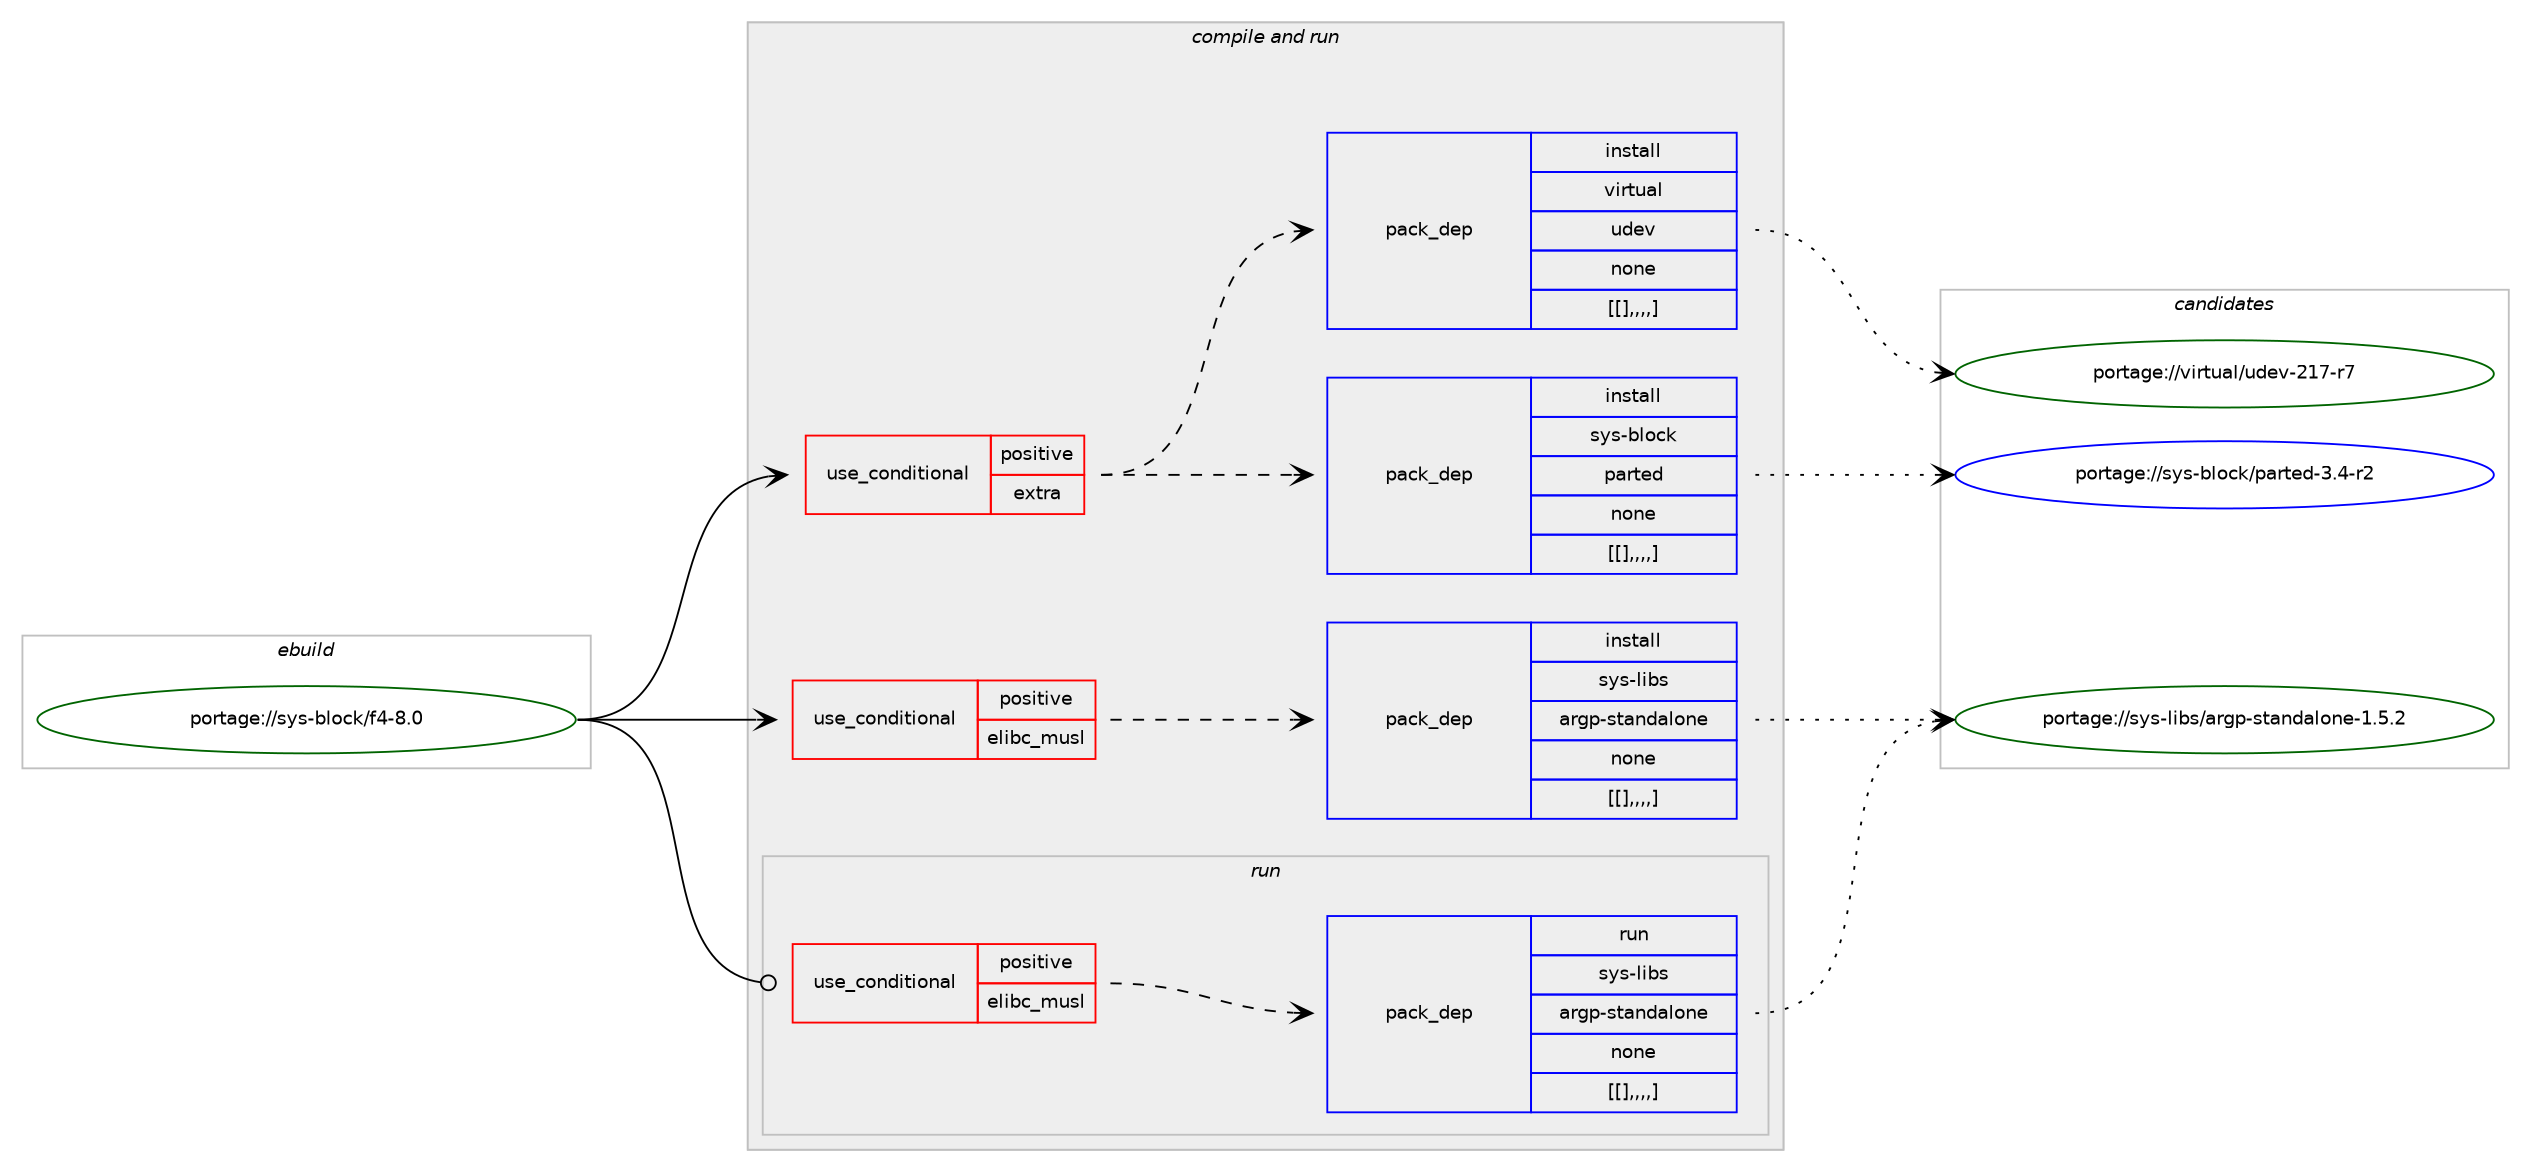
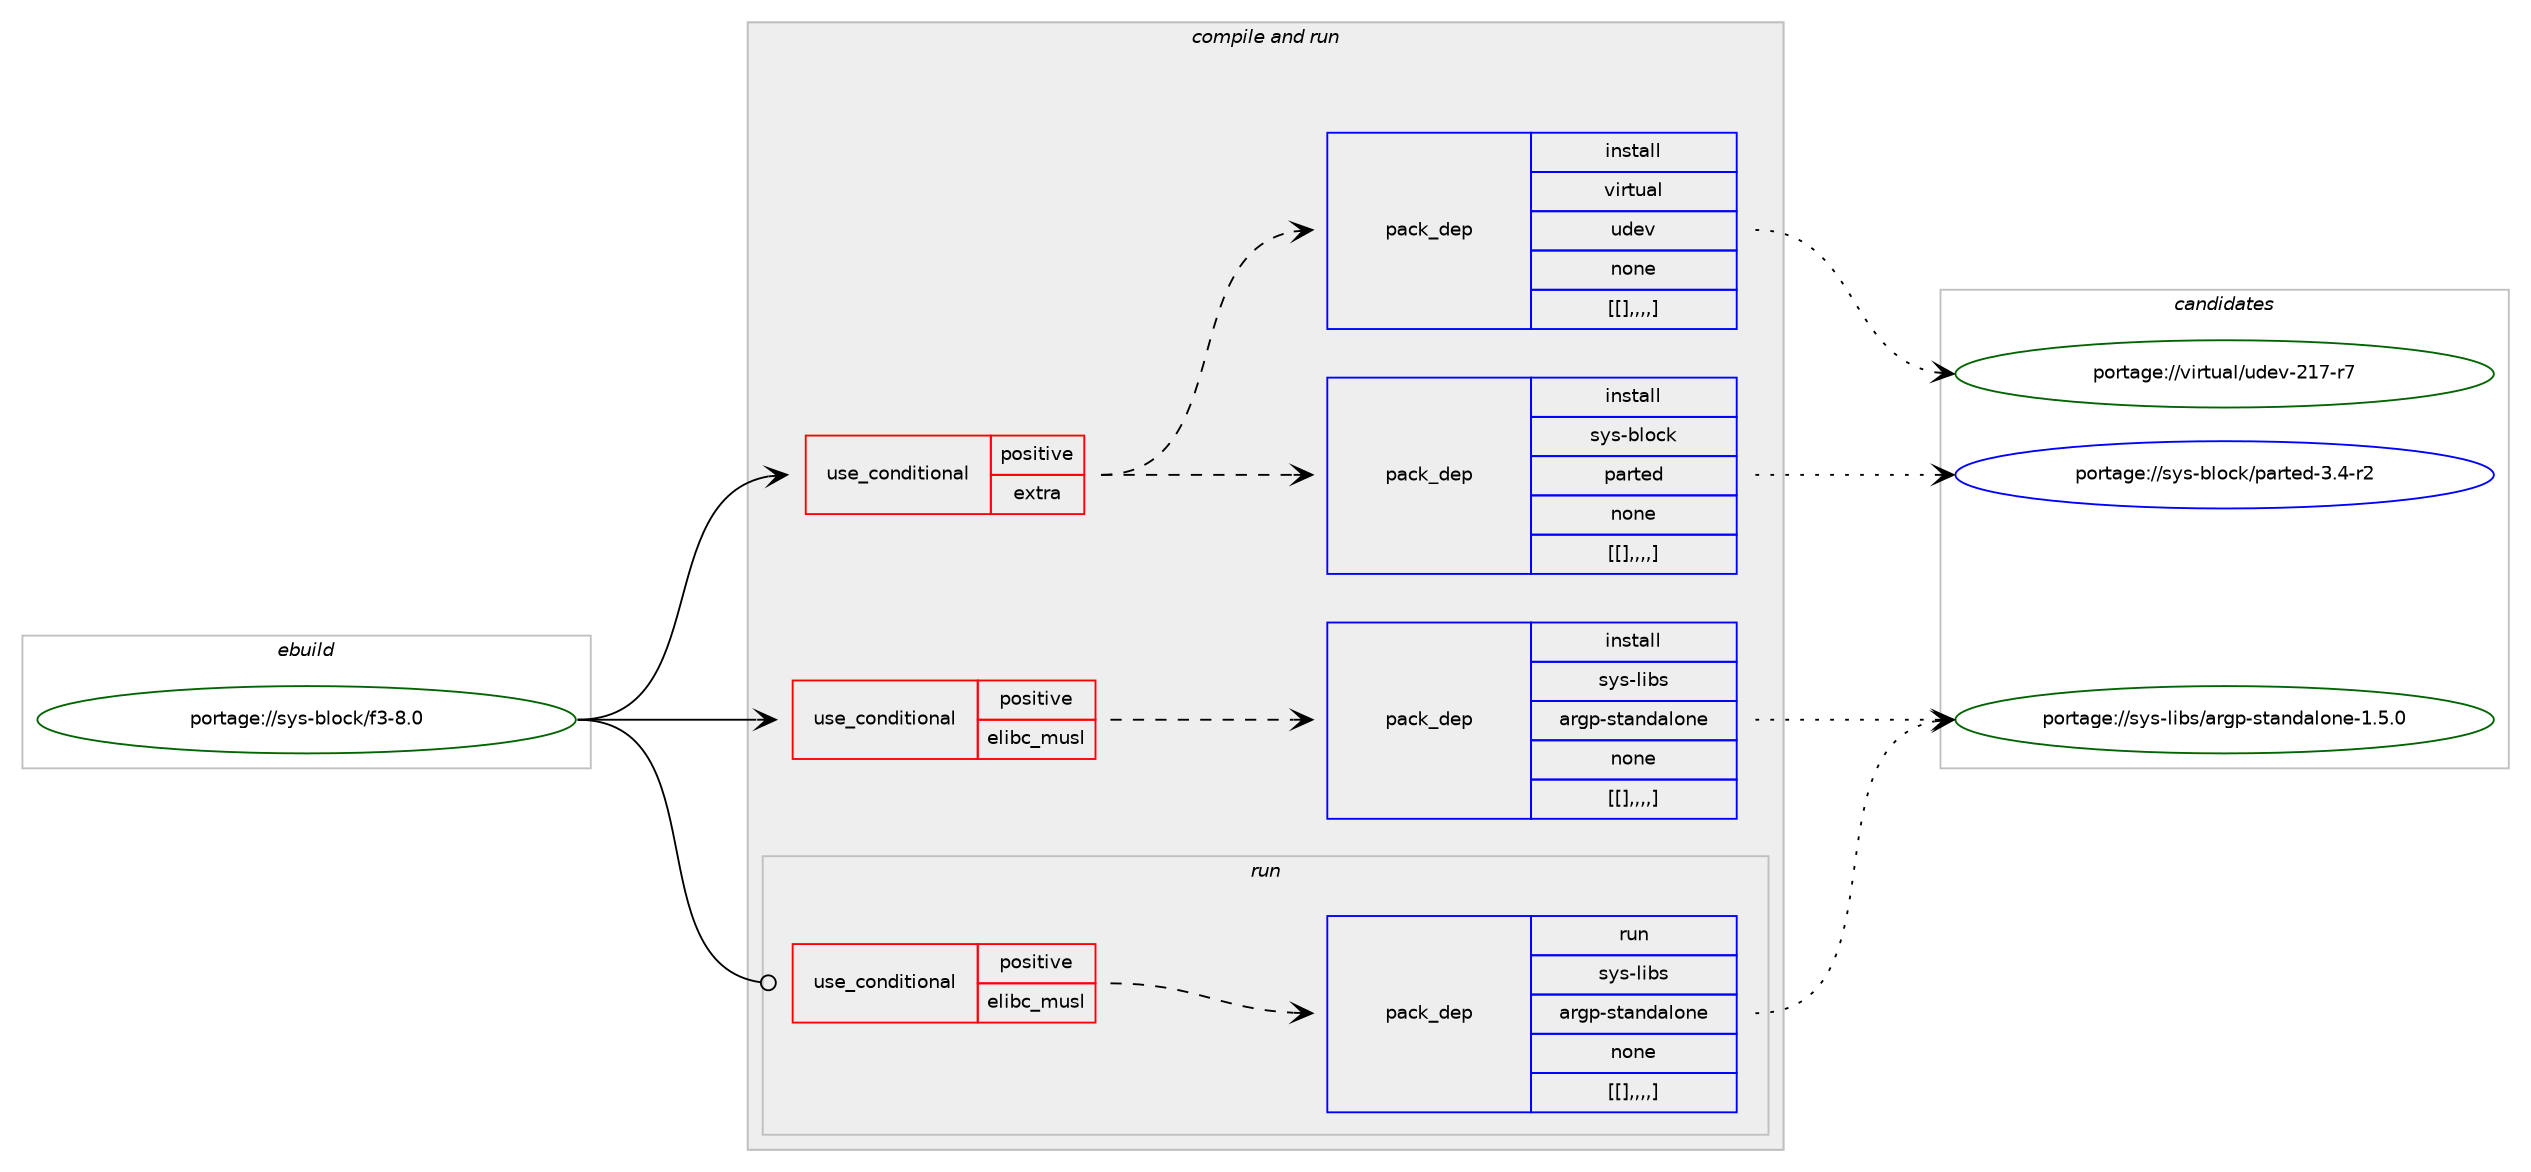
(307, 720) -> (307, 720)
(2225, 720) -> (2225, 720)
